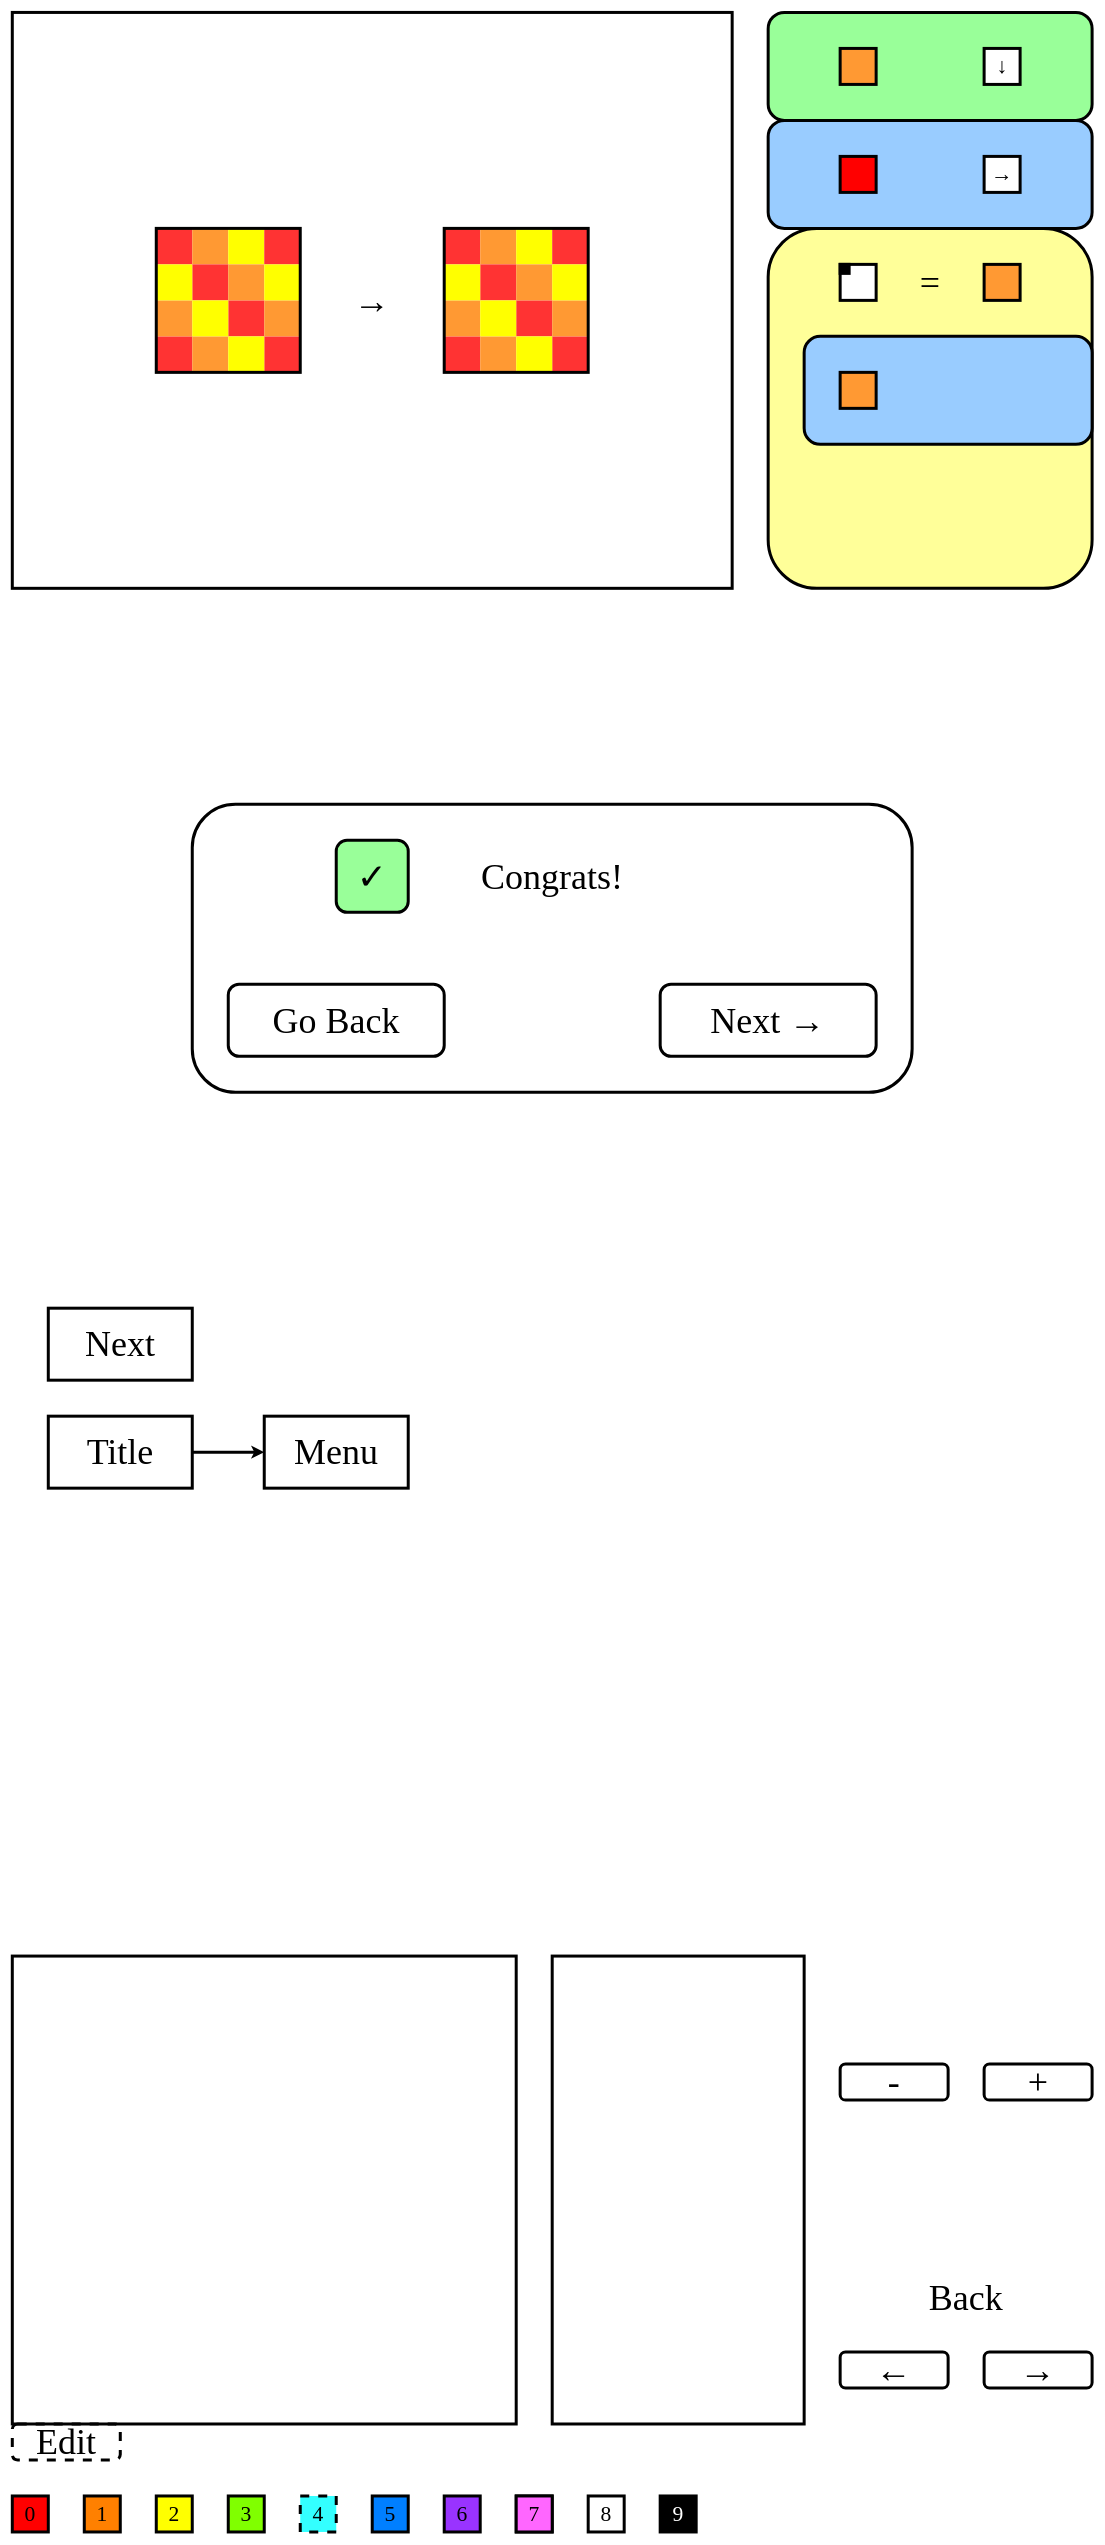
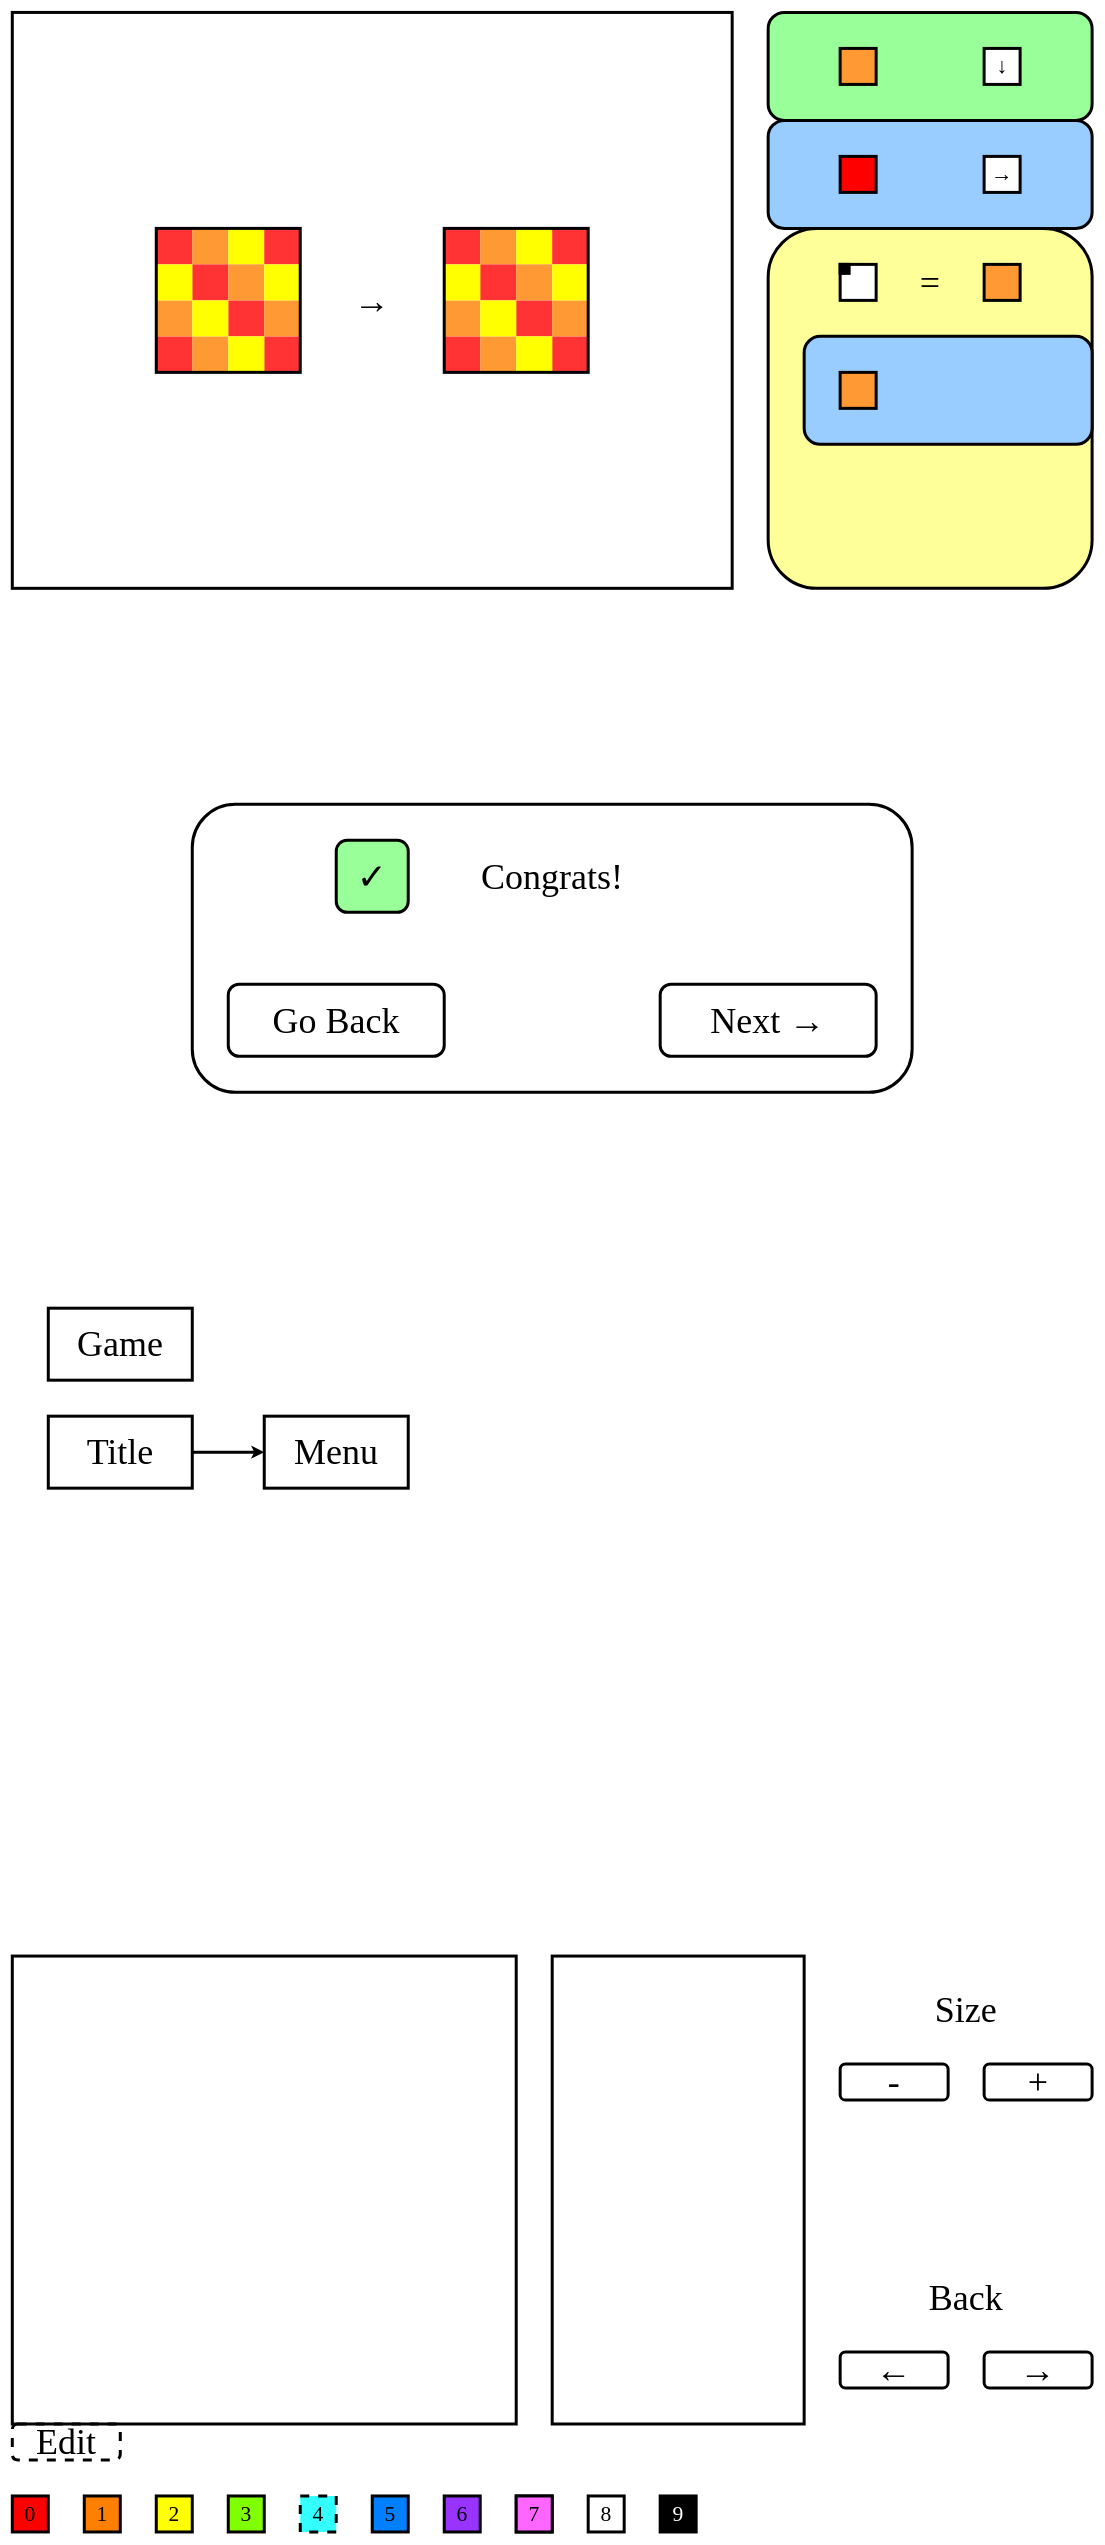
(120, 1344) -> (120, 1344)
none -> (966, 2010)
